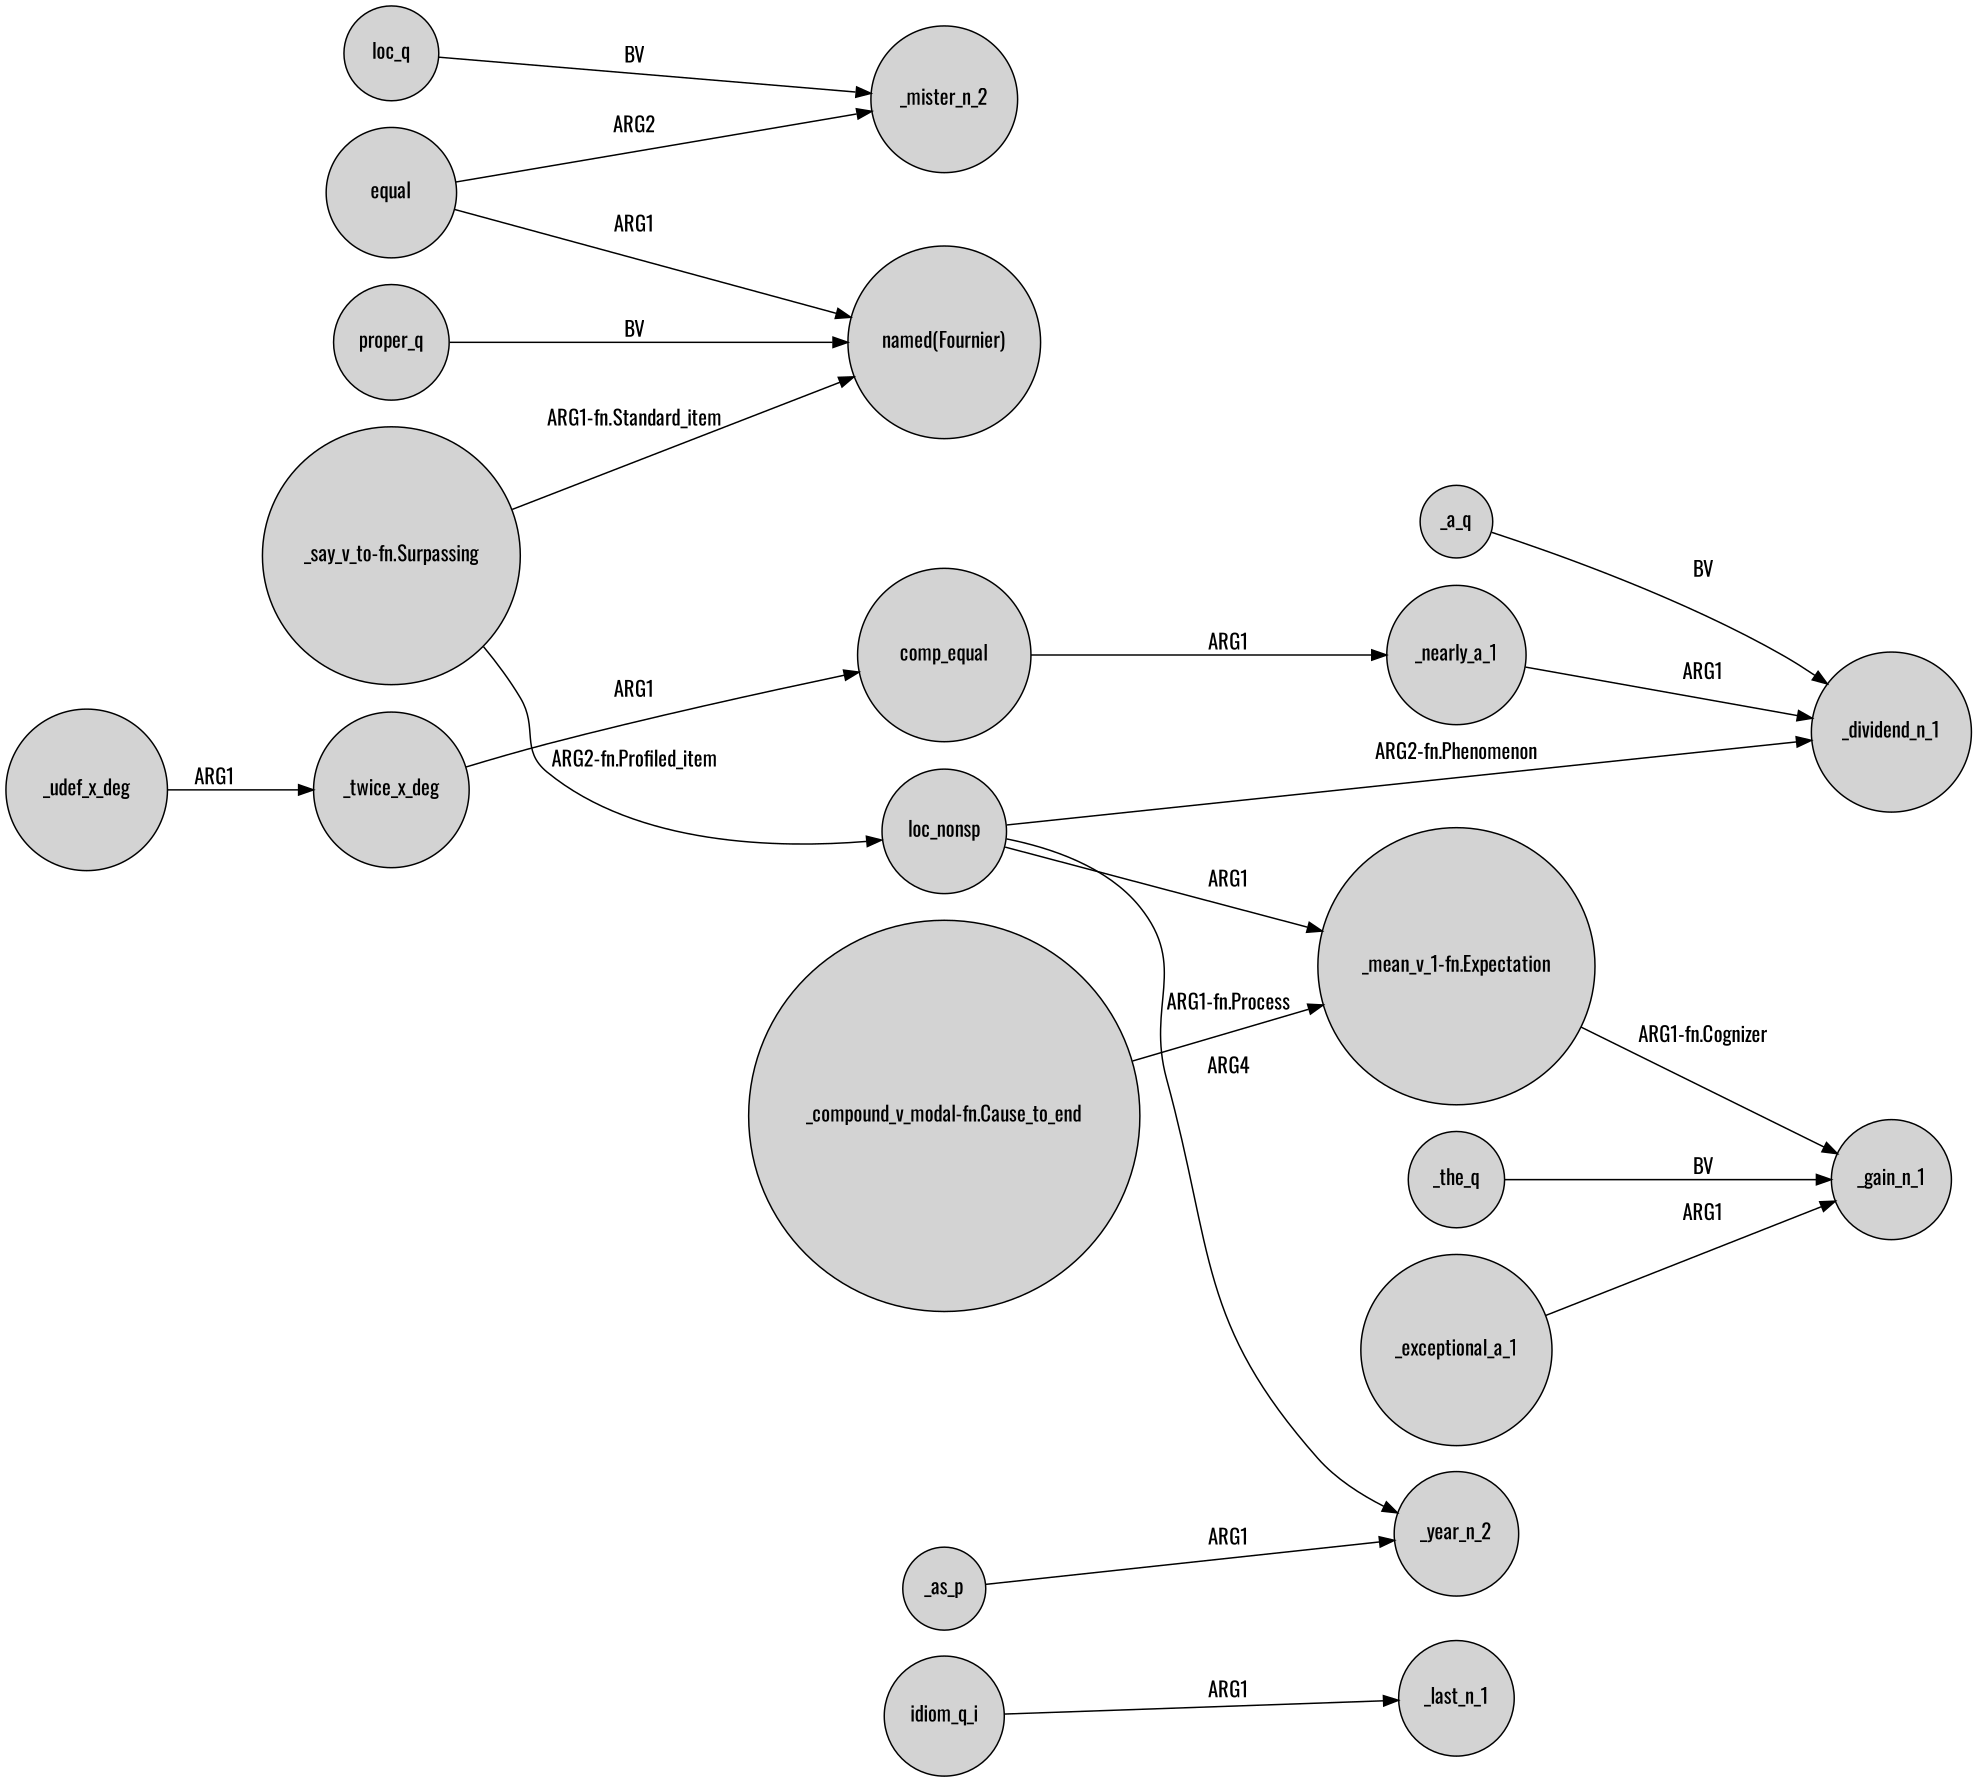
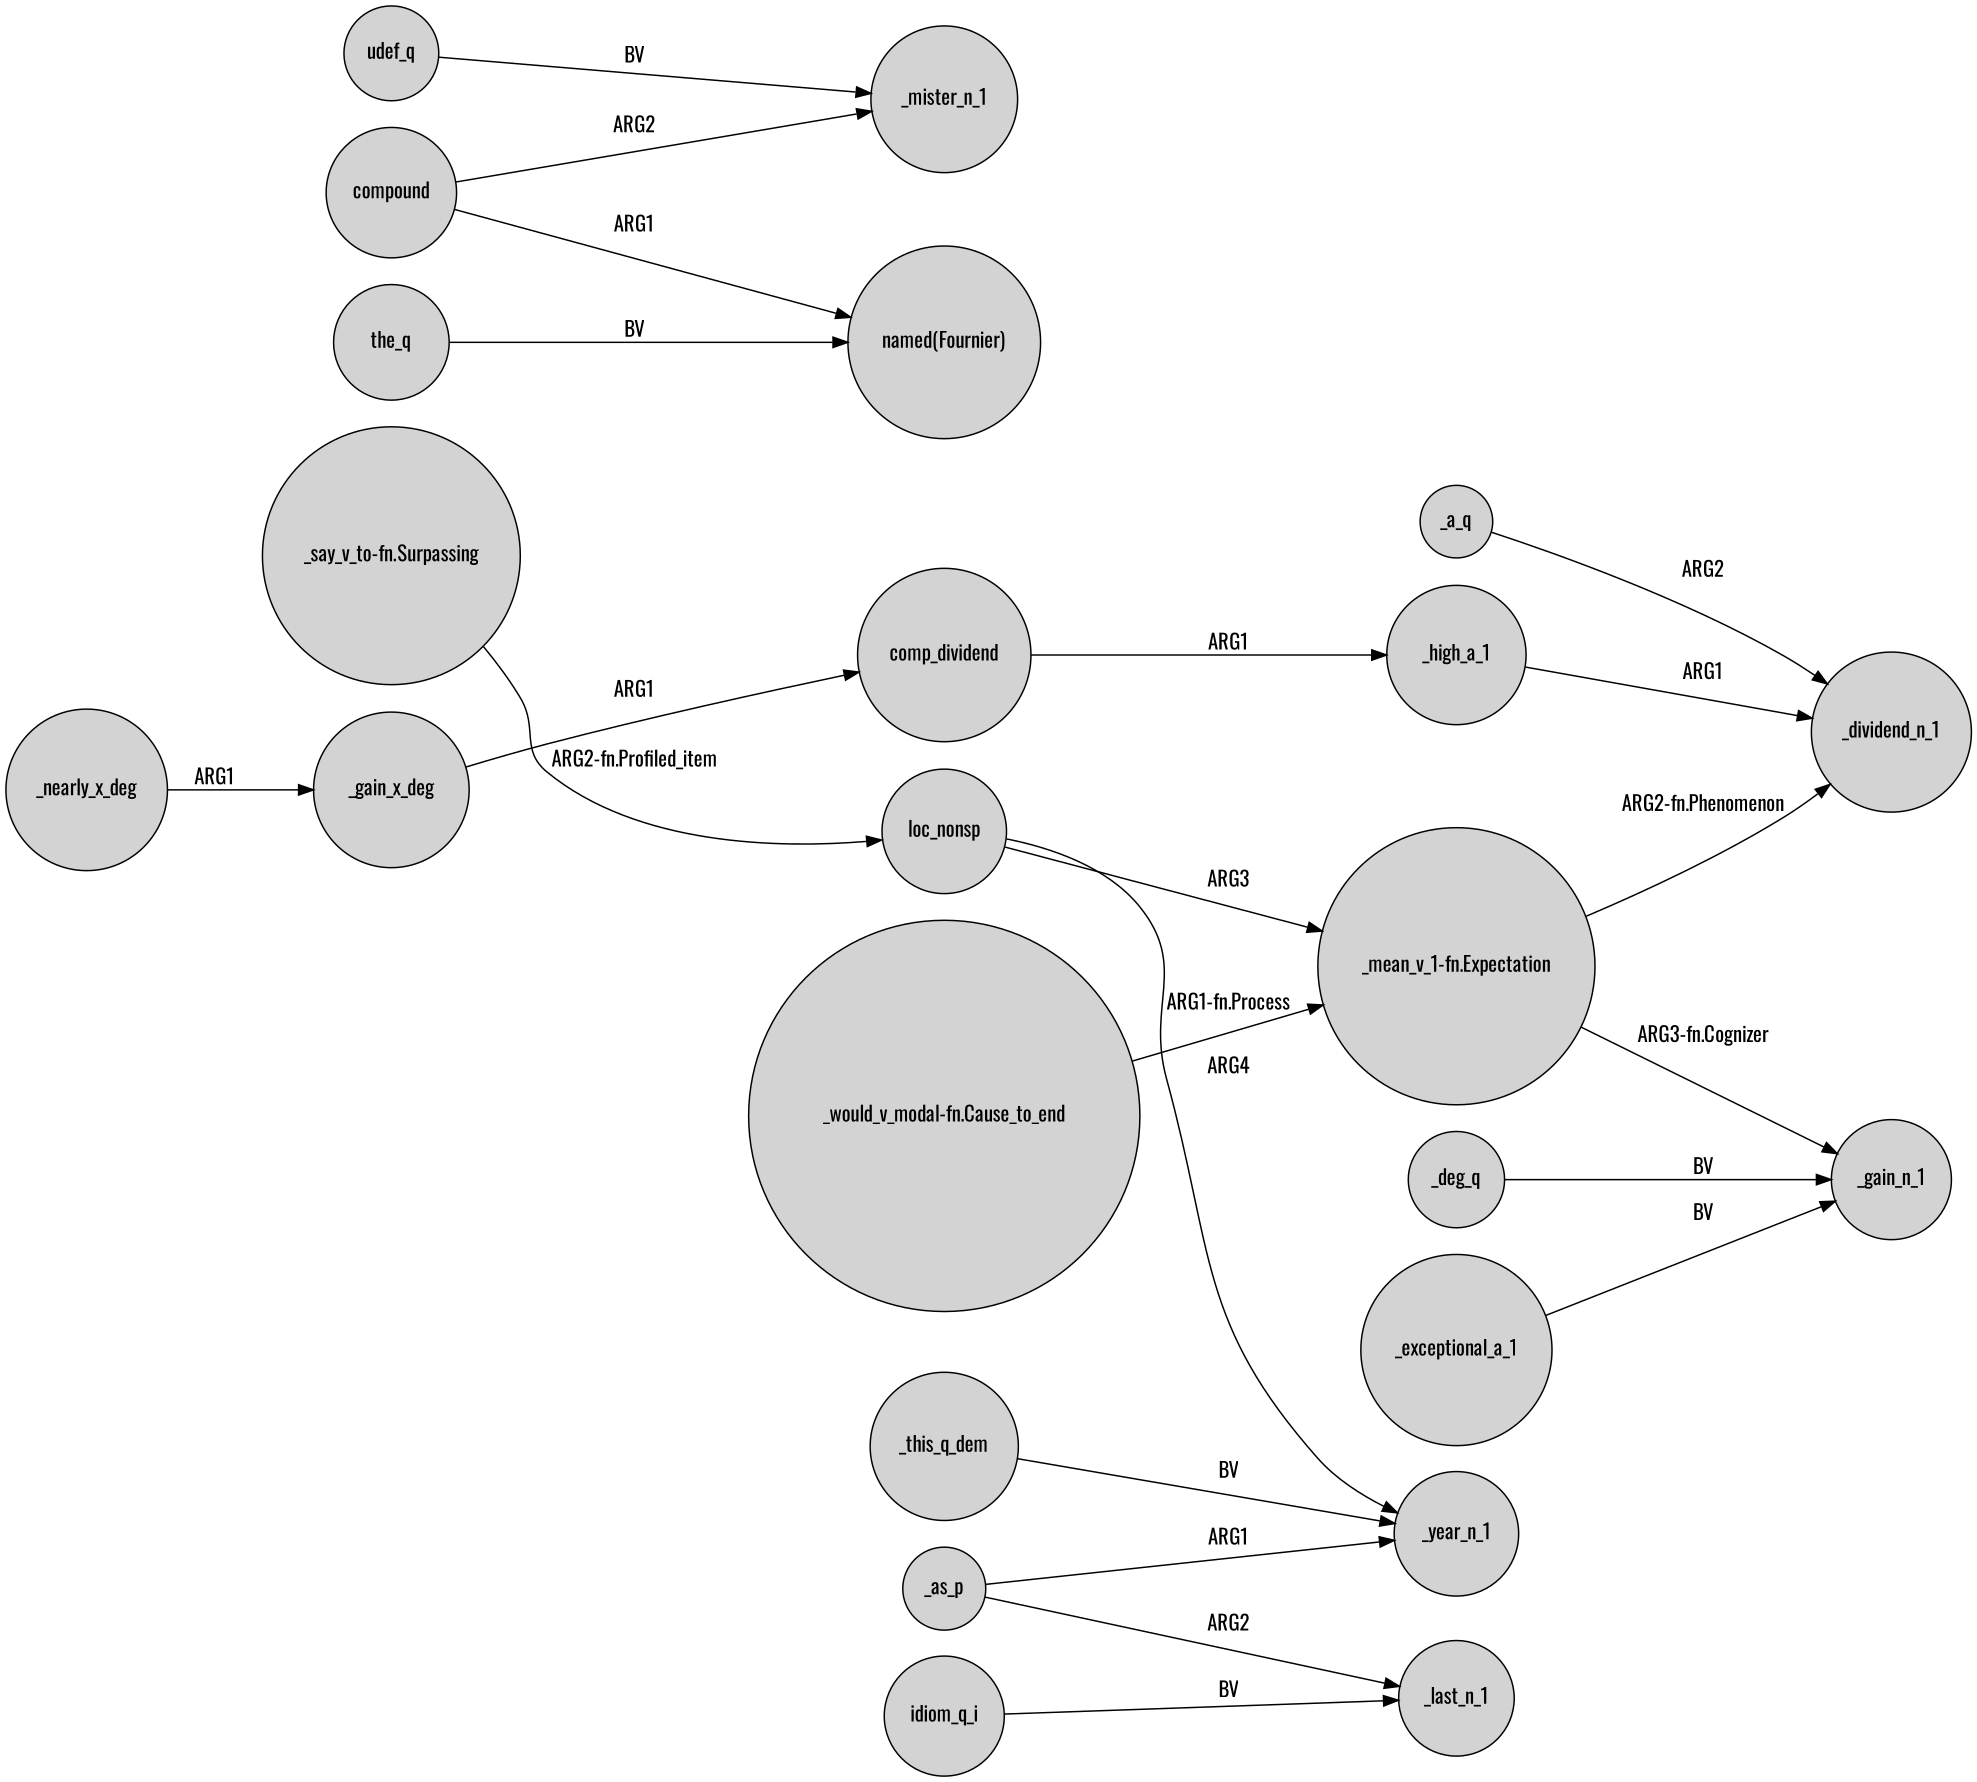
(391, 53) -> (391, 53)
(944, 99) -> (944, 99)
(391, 193) -> (391, 193)
(391, 342) -> (391, 342)
(676, 446) -> none
(1703, 571) -> (1703, 571)
(944, 655) -> (944, 655)
(1456, 655) -> (1456, 655)
(1402, 783) -> (1705, 861)
(87, 790) -> (87, 790)
(391, 790) -> (391, 790)
(1229, 881) -> (1229, 881)
(1703, 1037) -> (1703, 1037)
(944, 1116) -> (944, 1116)
(1456, 1180) -> (1456, 1180)
(1703, 1214) -> (1703, 1214)
none -> (944, 1446)
(1456, 1534) -> (1456, 1534)
none -> (1185, 1640)
(1229, 1692) -> (1229, 1692)
